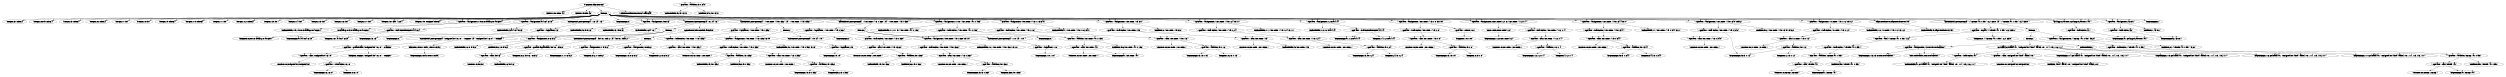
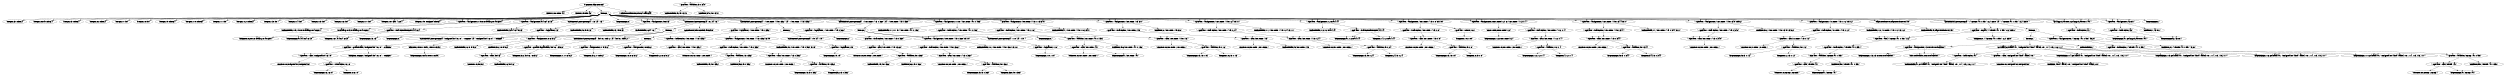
(1732, 41) -> (1712, 34)
